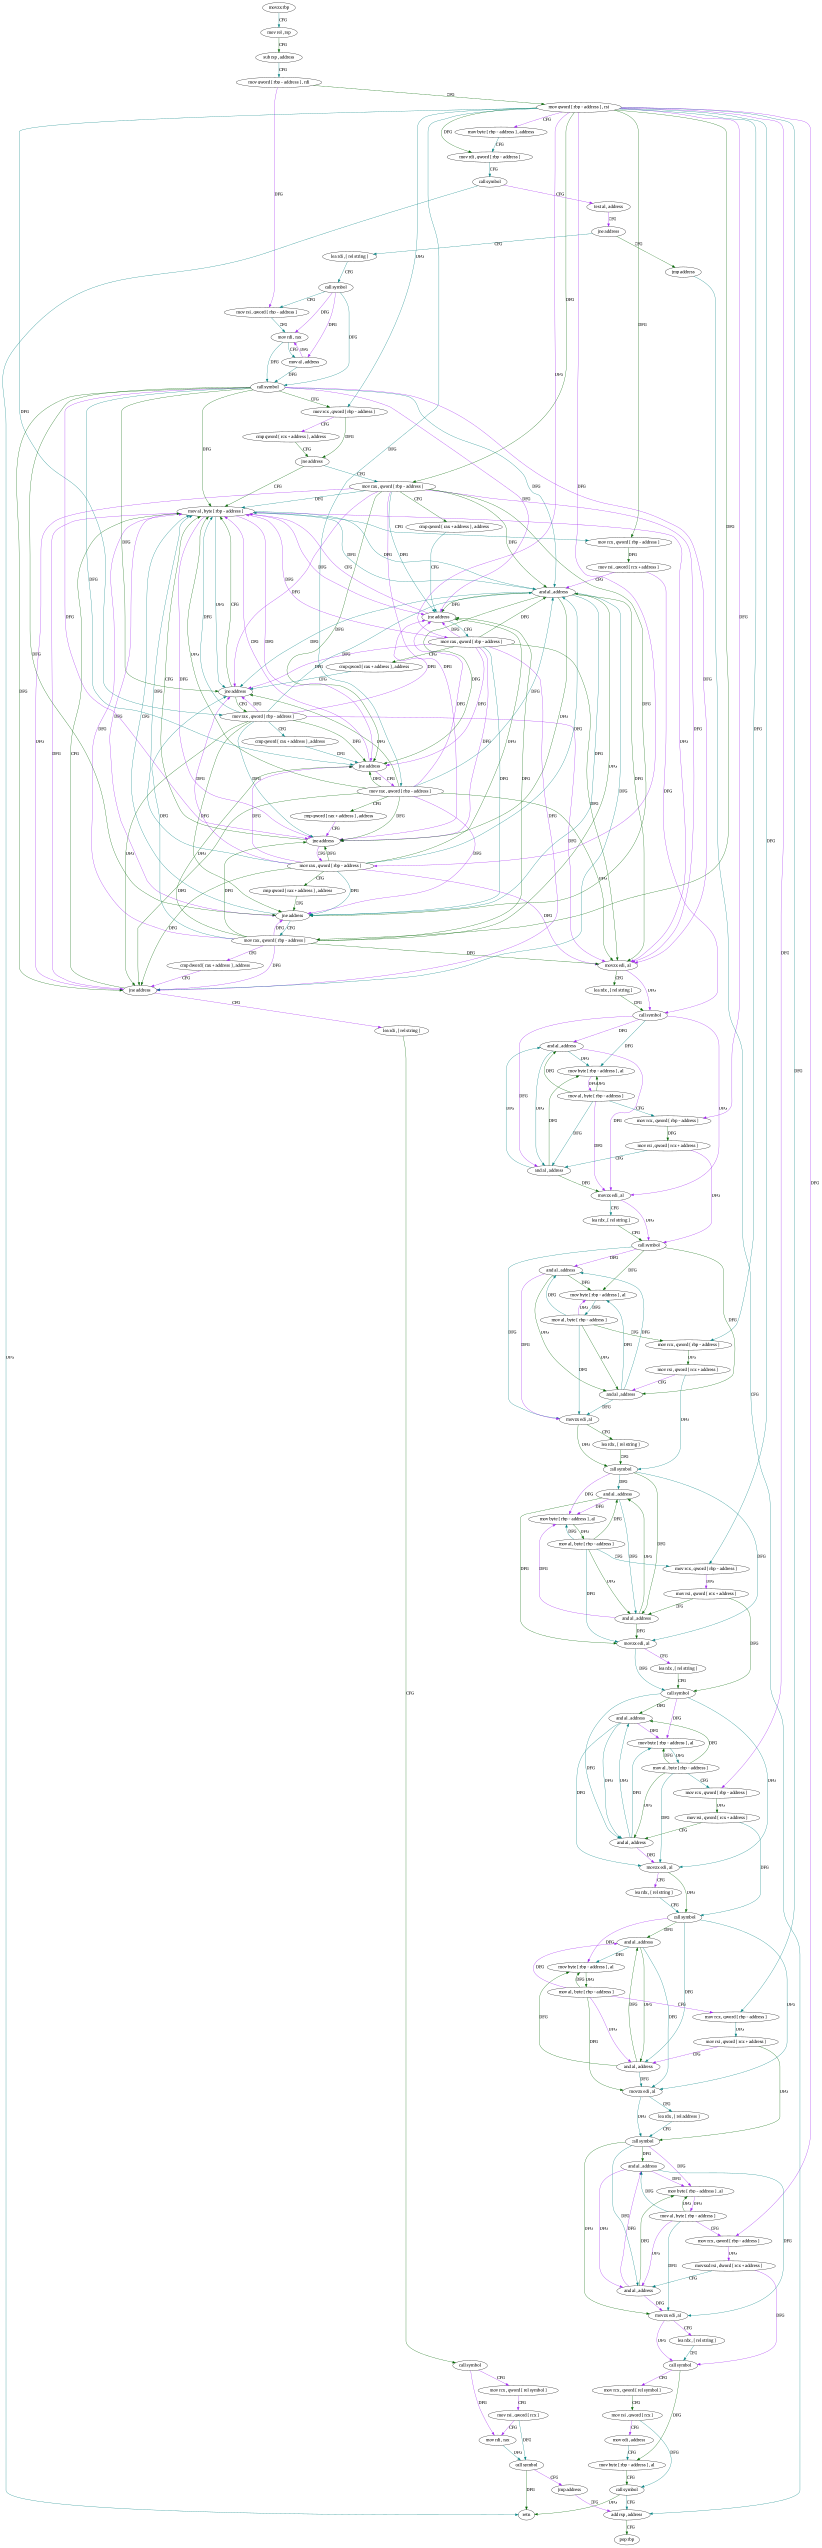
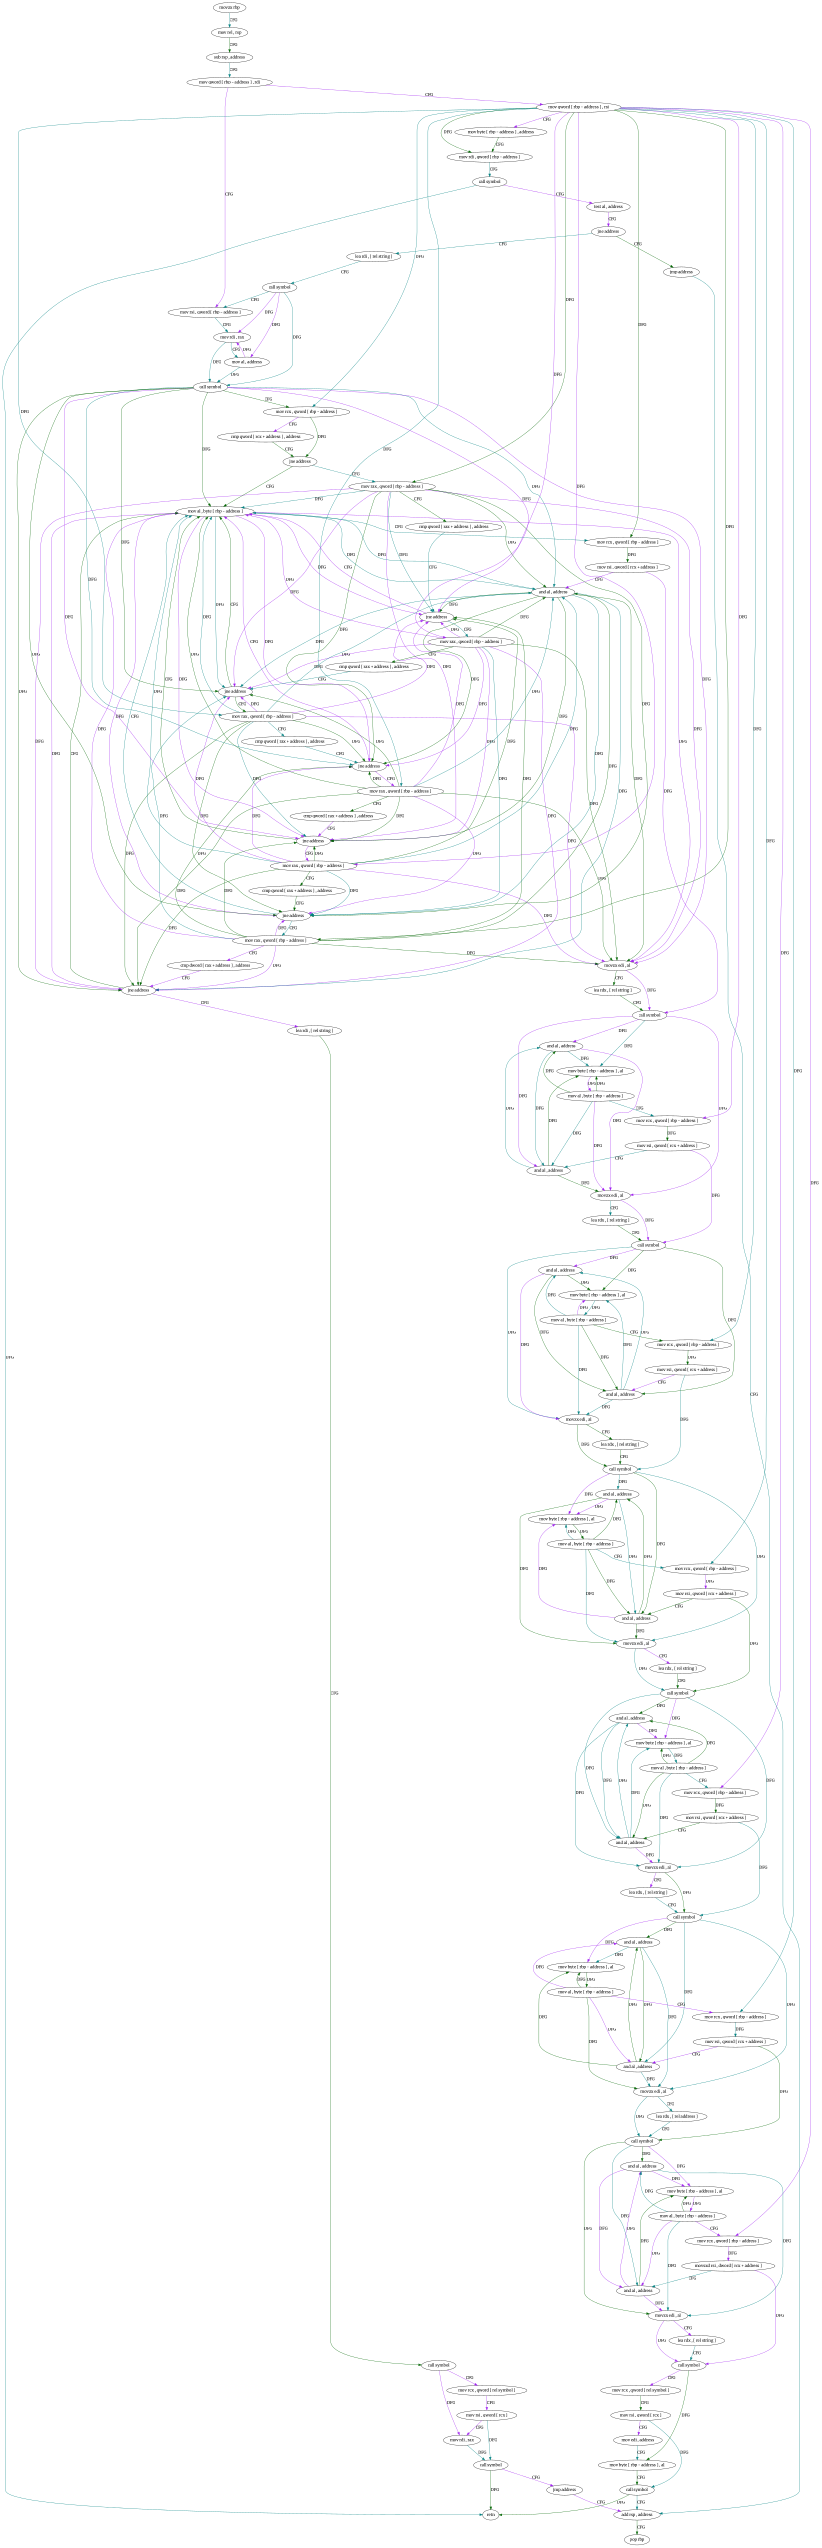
(428, 95) -> (403, 95)
(496, 143) -> (496, 143)
(279, 194) -> (229, 194)
